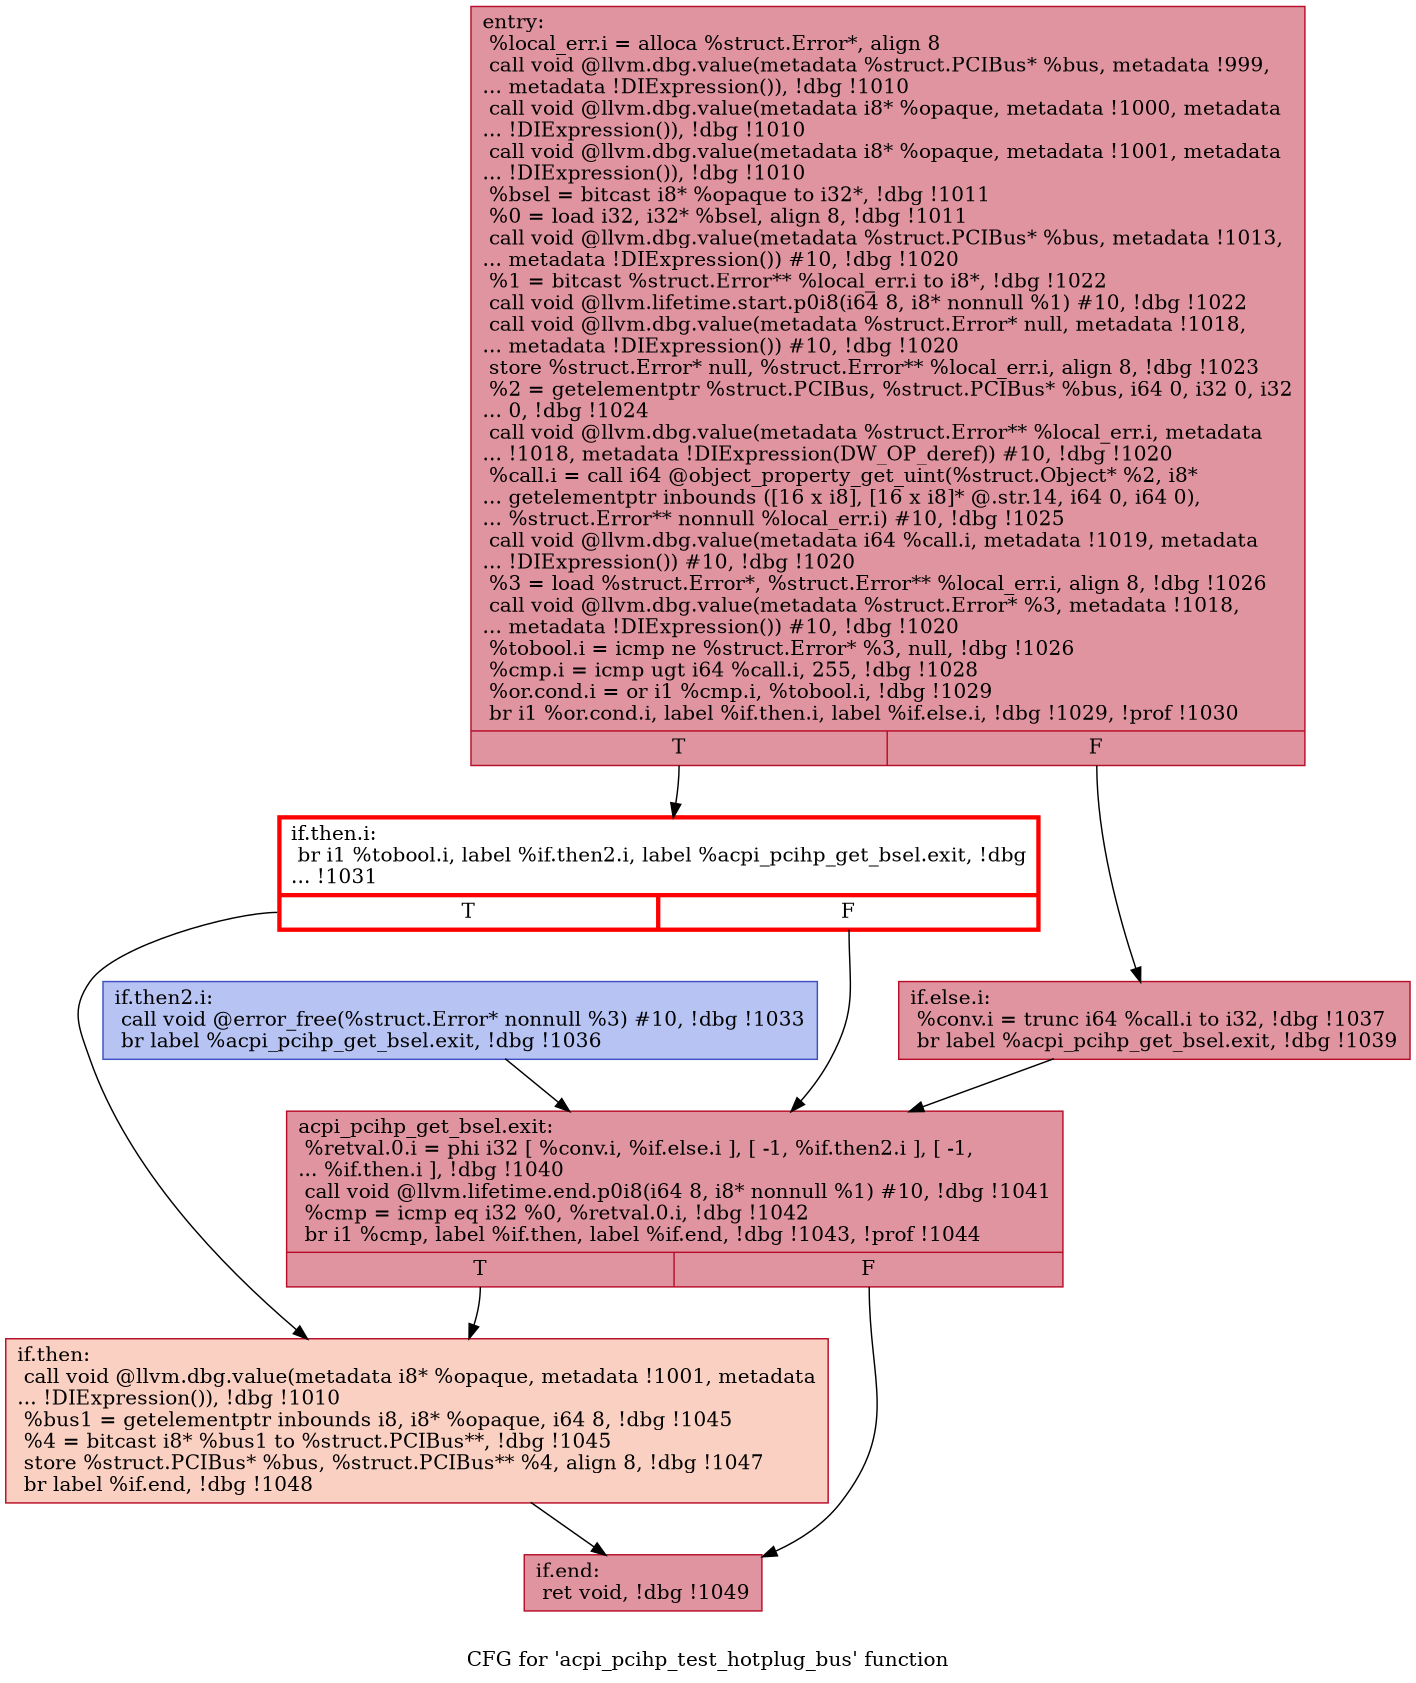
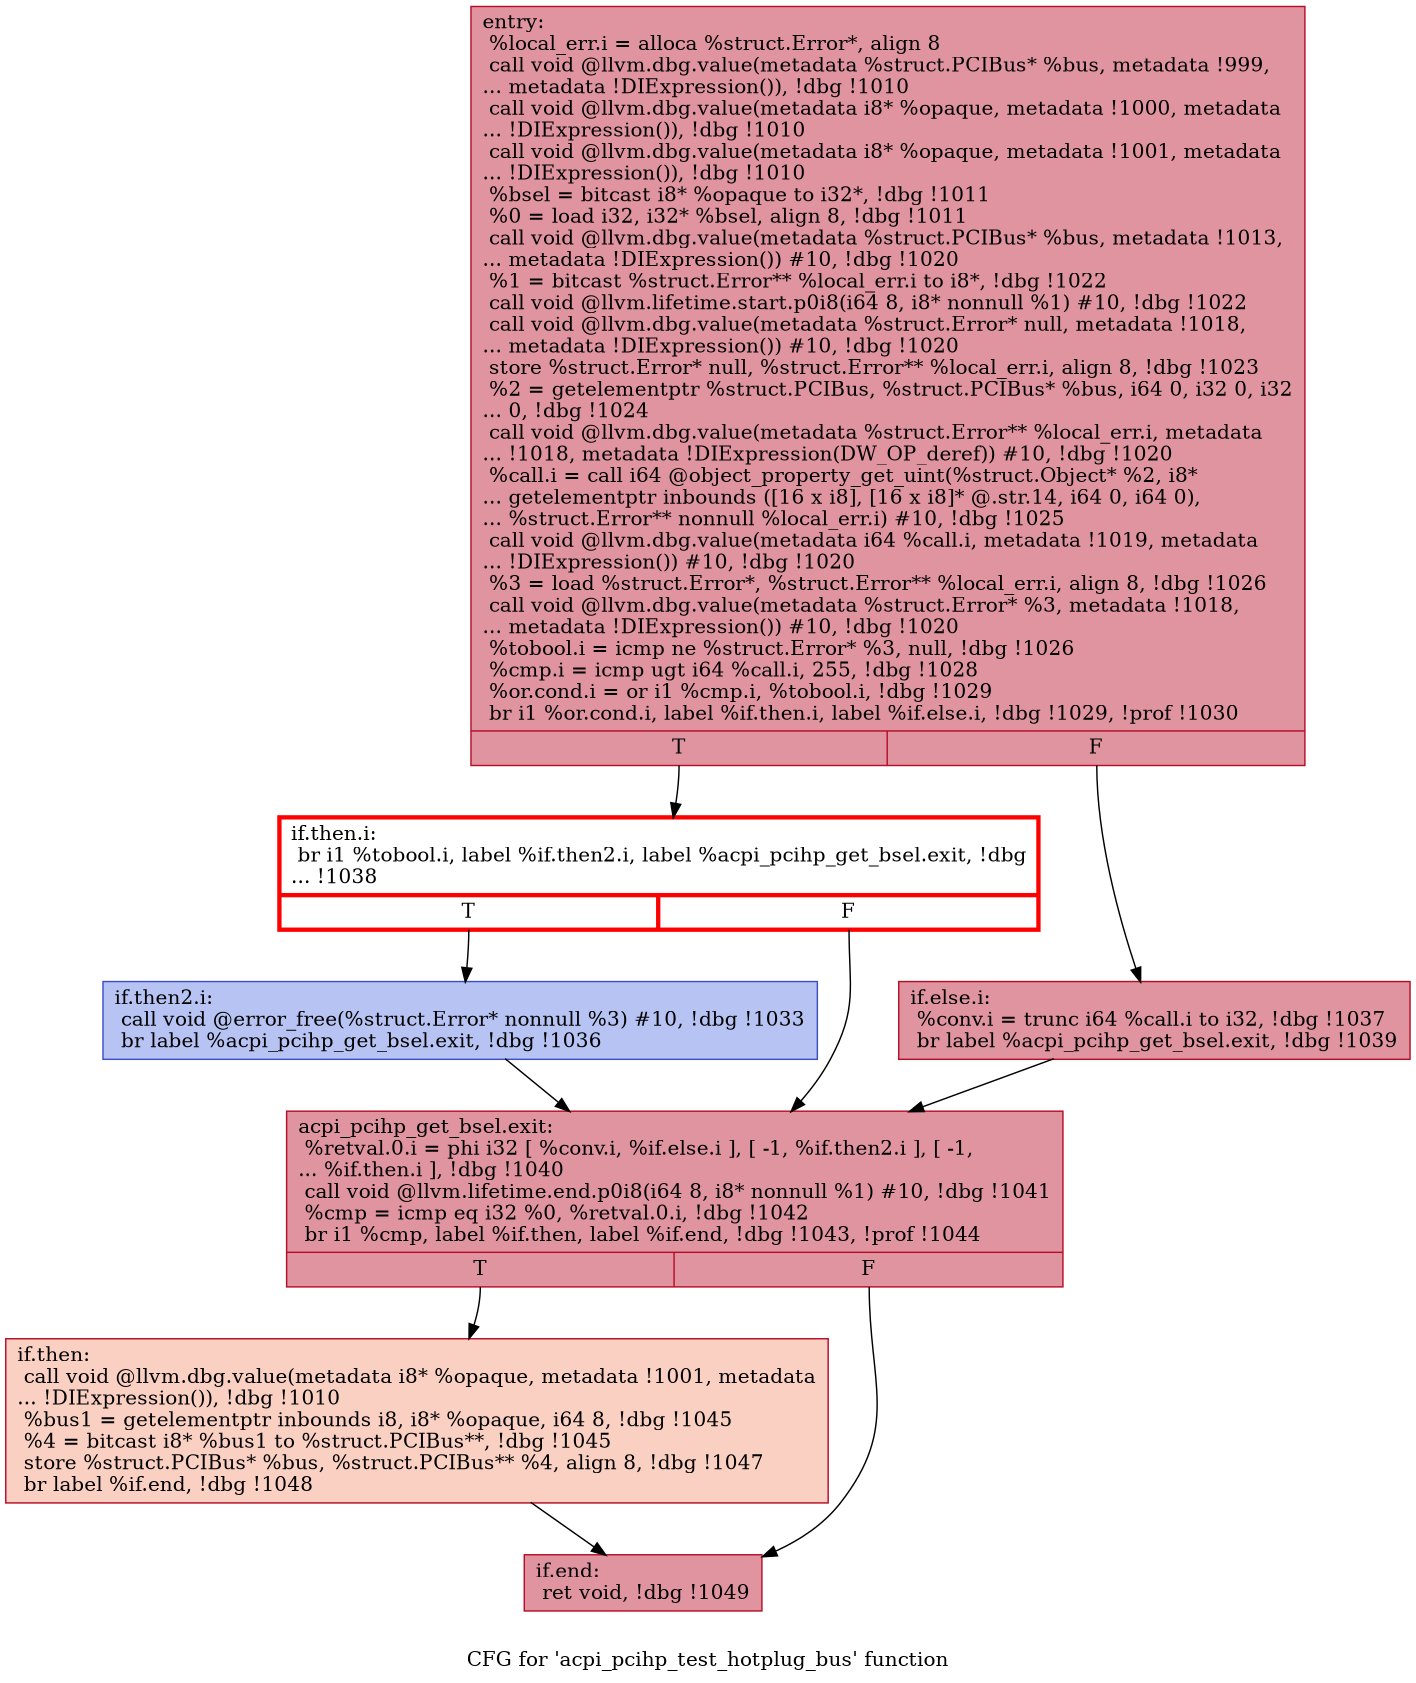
(335, 877) -> (335, 877)
(101, 1086) -> (468, 949)
